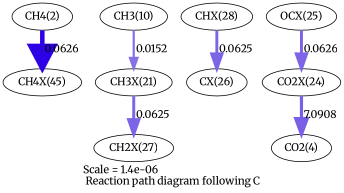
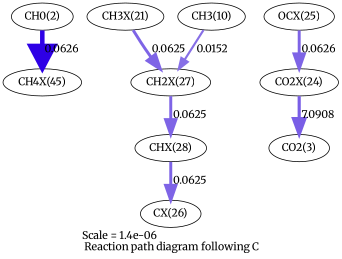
(42, 17) -> (42, 17)
(134, 44) -> (194, 45)
none -> (171, 108)
(301, 148) -> (299, 148)
